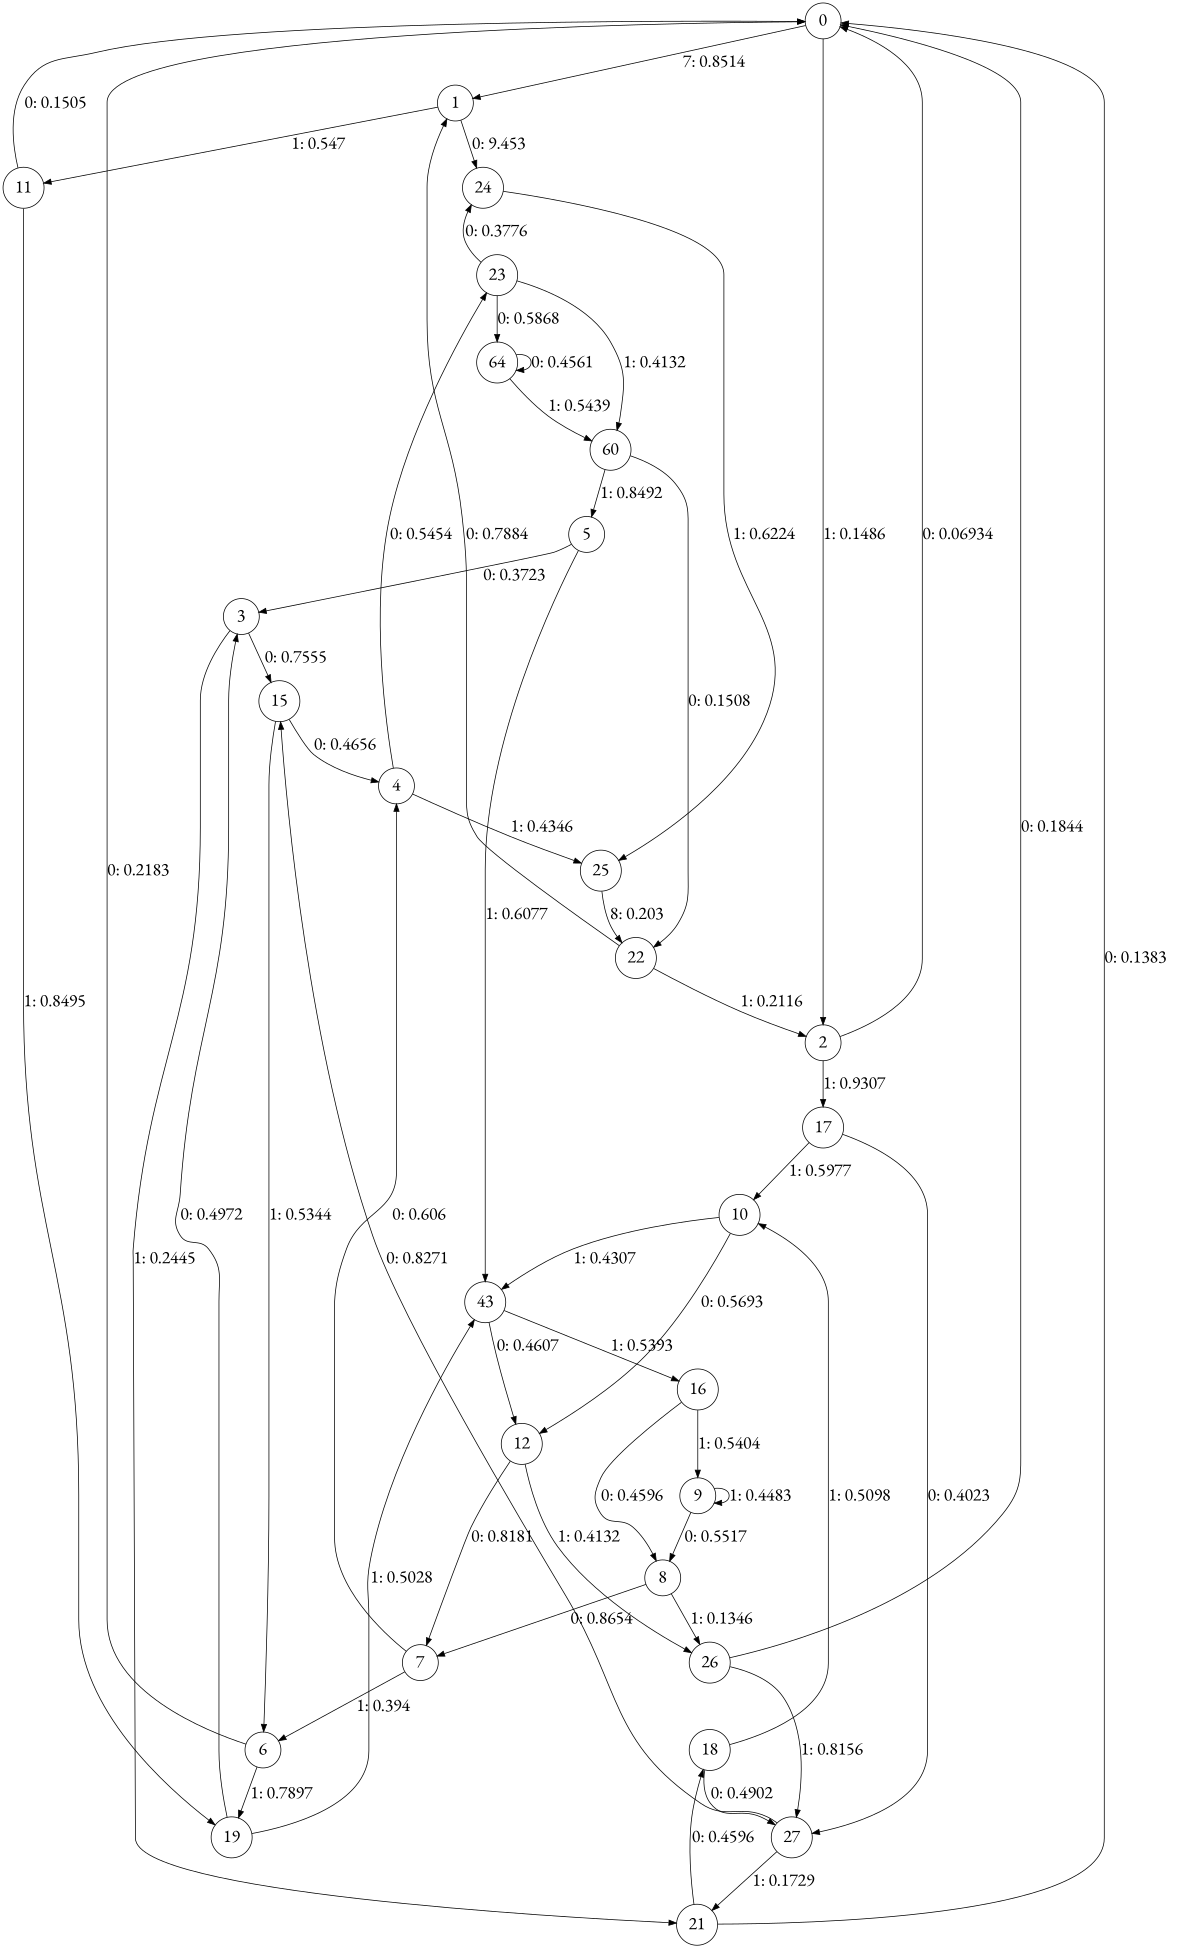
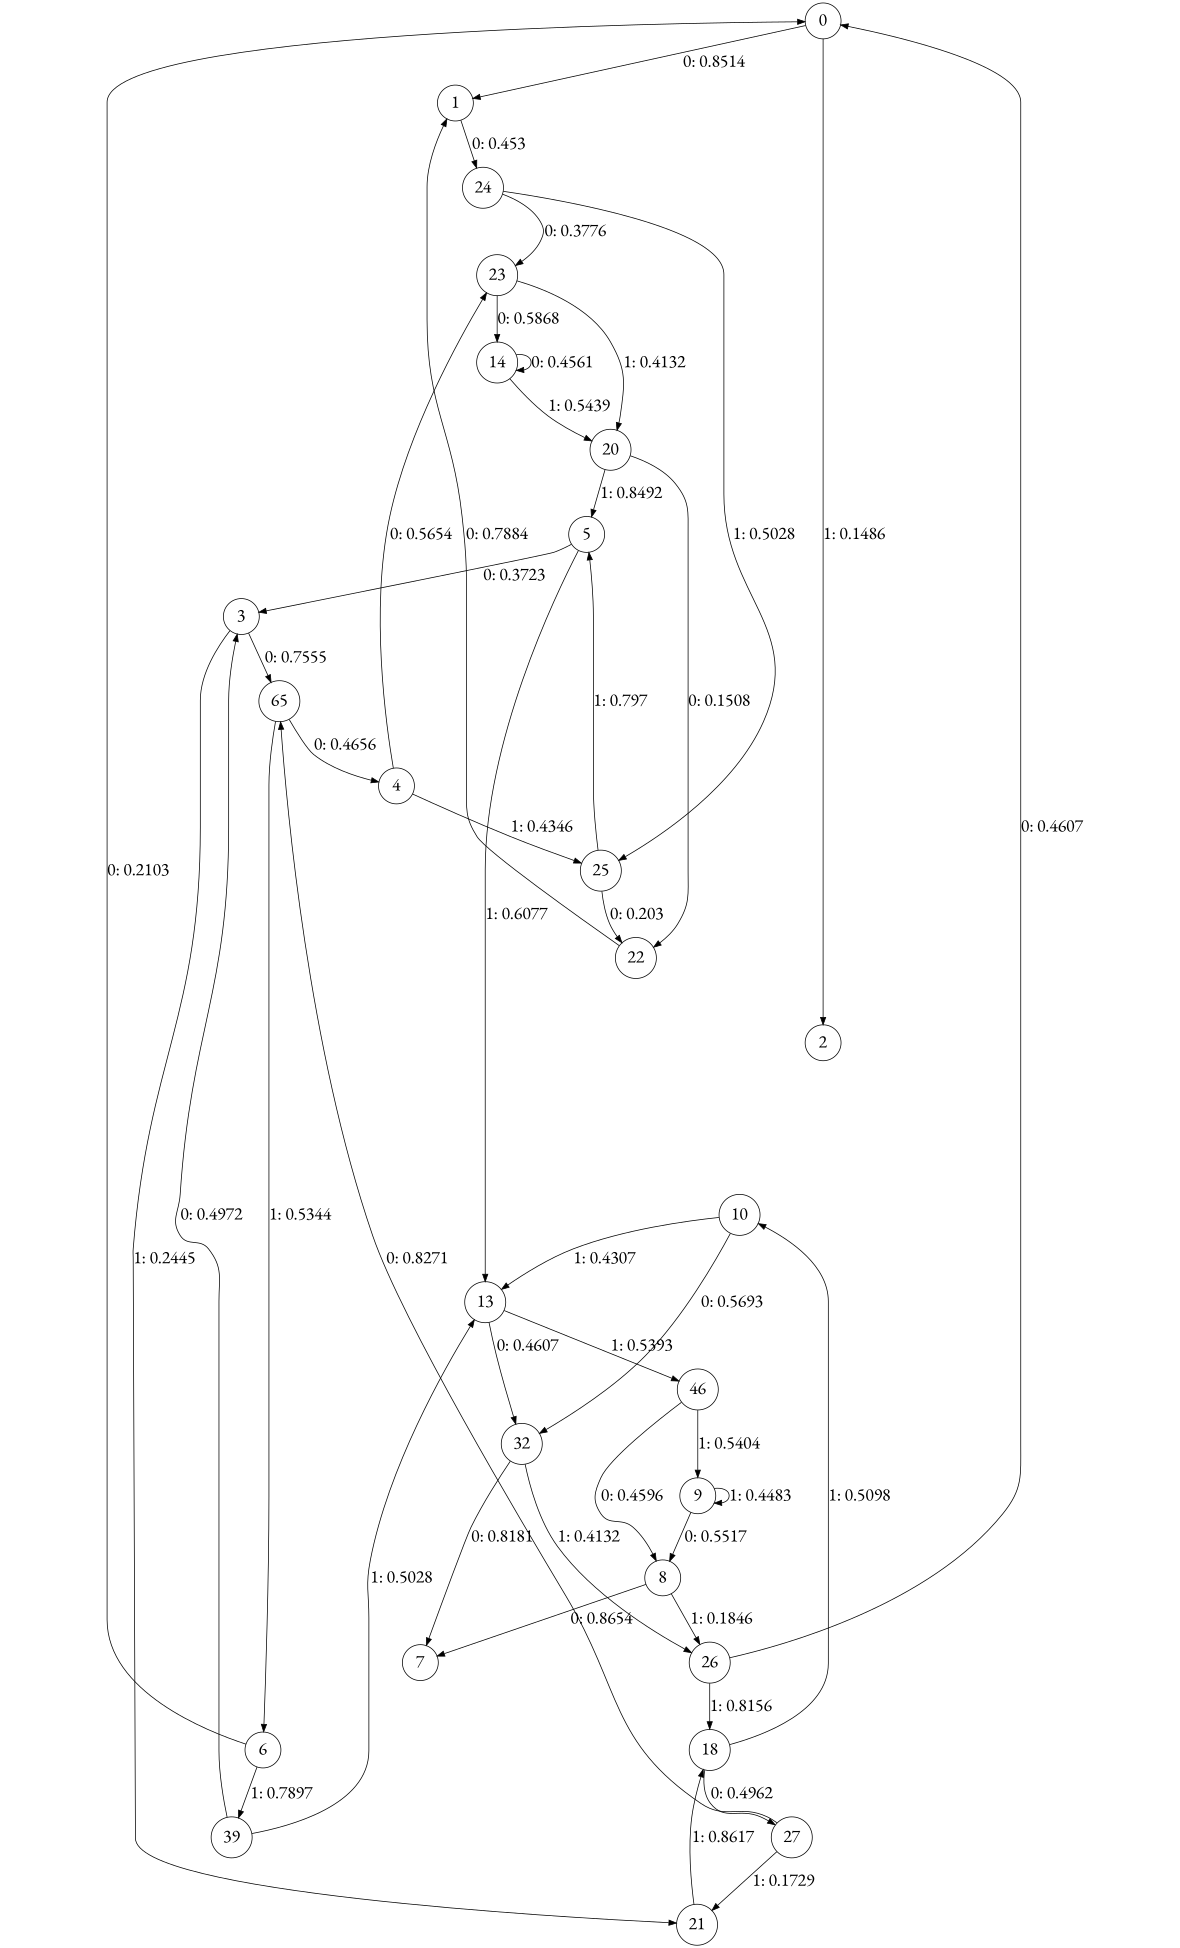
(719, 62) -> (719, 62)
(506, 144) -> (506, 144)
(24, 188) -> none
(465, 239) -> (541, 222)
(497, 362) -> (497, 362)
(611, 450) -> (611, 450)
(426, 534) -> (426, 534)
(769, 534) -> (769, 534)
(922, 535) -> none
(279, 701) -> (279, 701)
none -> (593, 705)
(1057, 827) -> (1057, 827)
(143, 871) -> (143, 871)
(644, 914) -> (644, 914)
(725, 1004) -> none
(1104, 1037) -> none
(823, 1127) -> none
(352, 1237) -> none
(485, 1302) -> (485, 1302)
(698, 1389) -> (698, 1389)
(522, 1444) -> (522, 1444)
(727, 1619) -> (727, 1619)
(345, 1704) -> none
(796, 1726) -> (710, 1702)
(747, 1794) -> (747, 1794)
(232, 1837) -> (232, 1837)
(728, 1837) -> (728, 1837)
